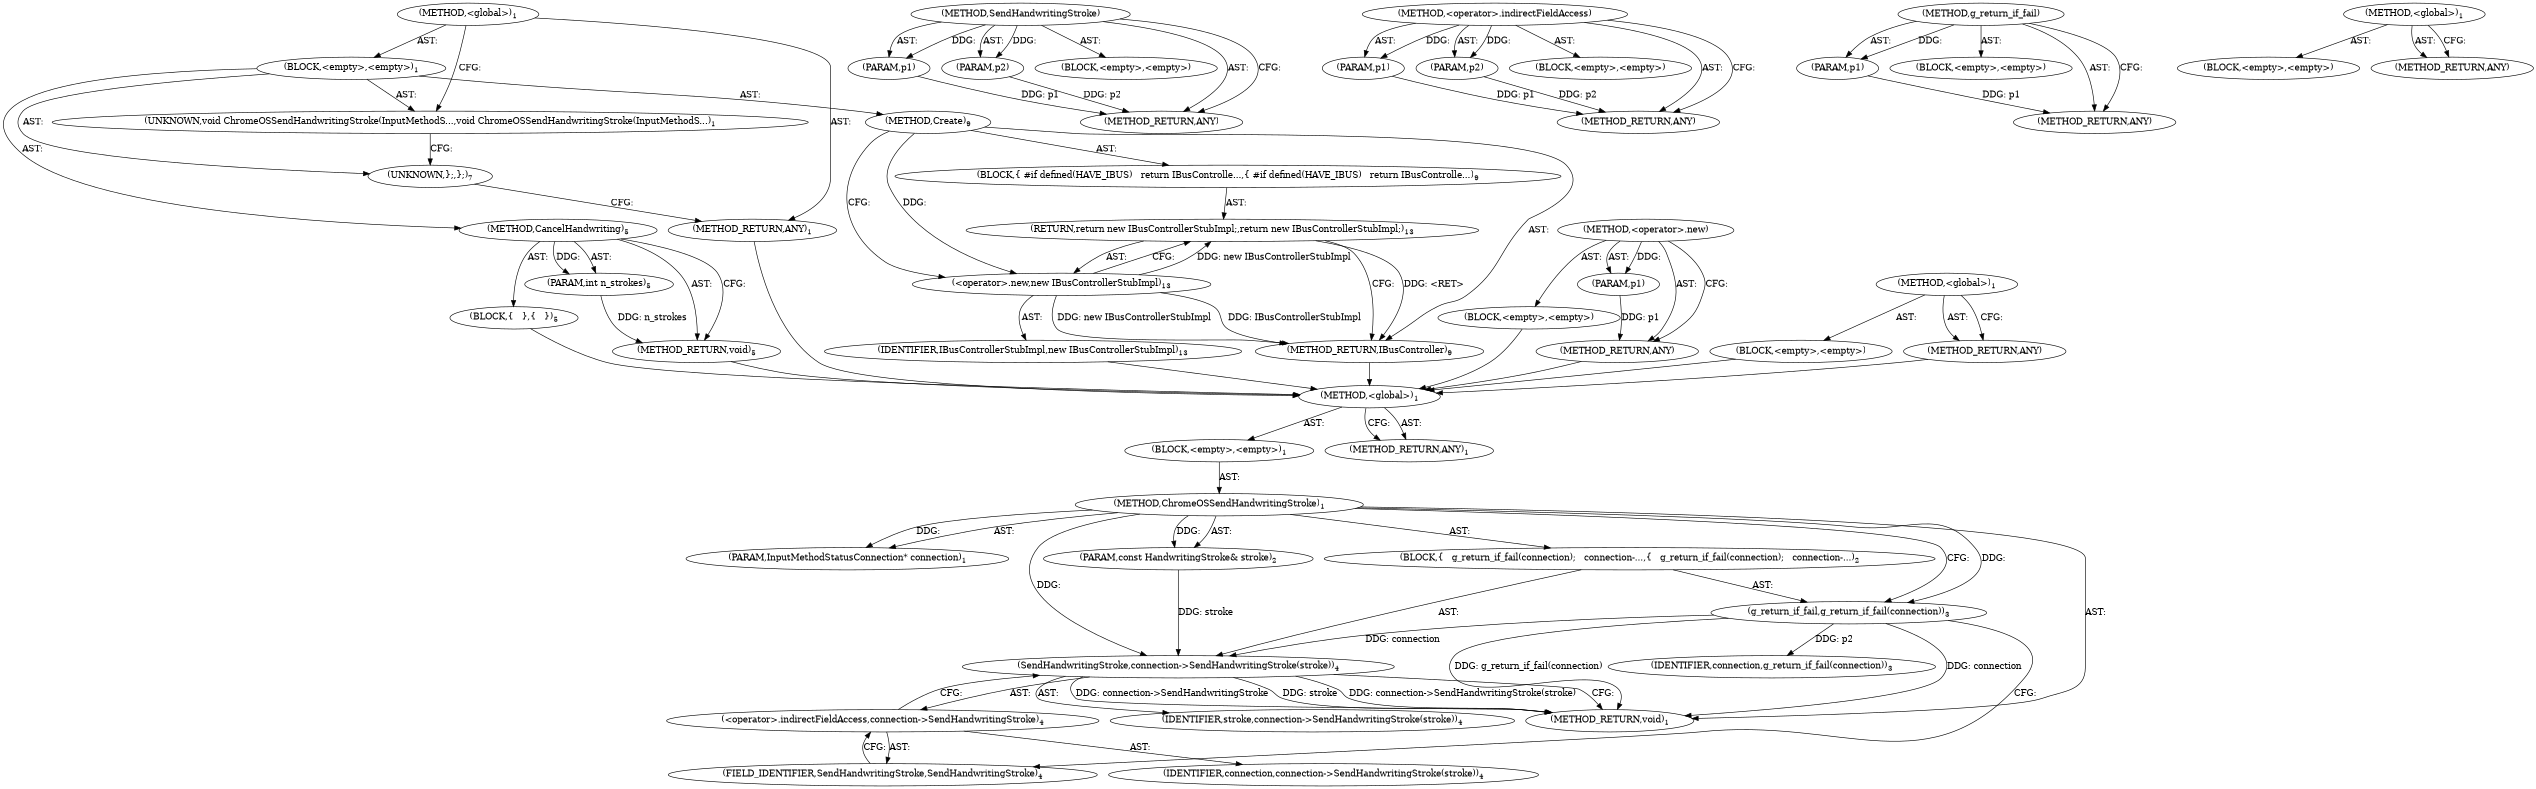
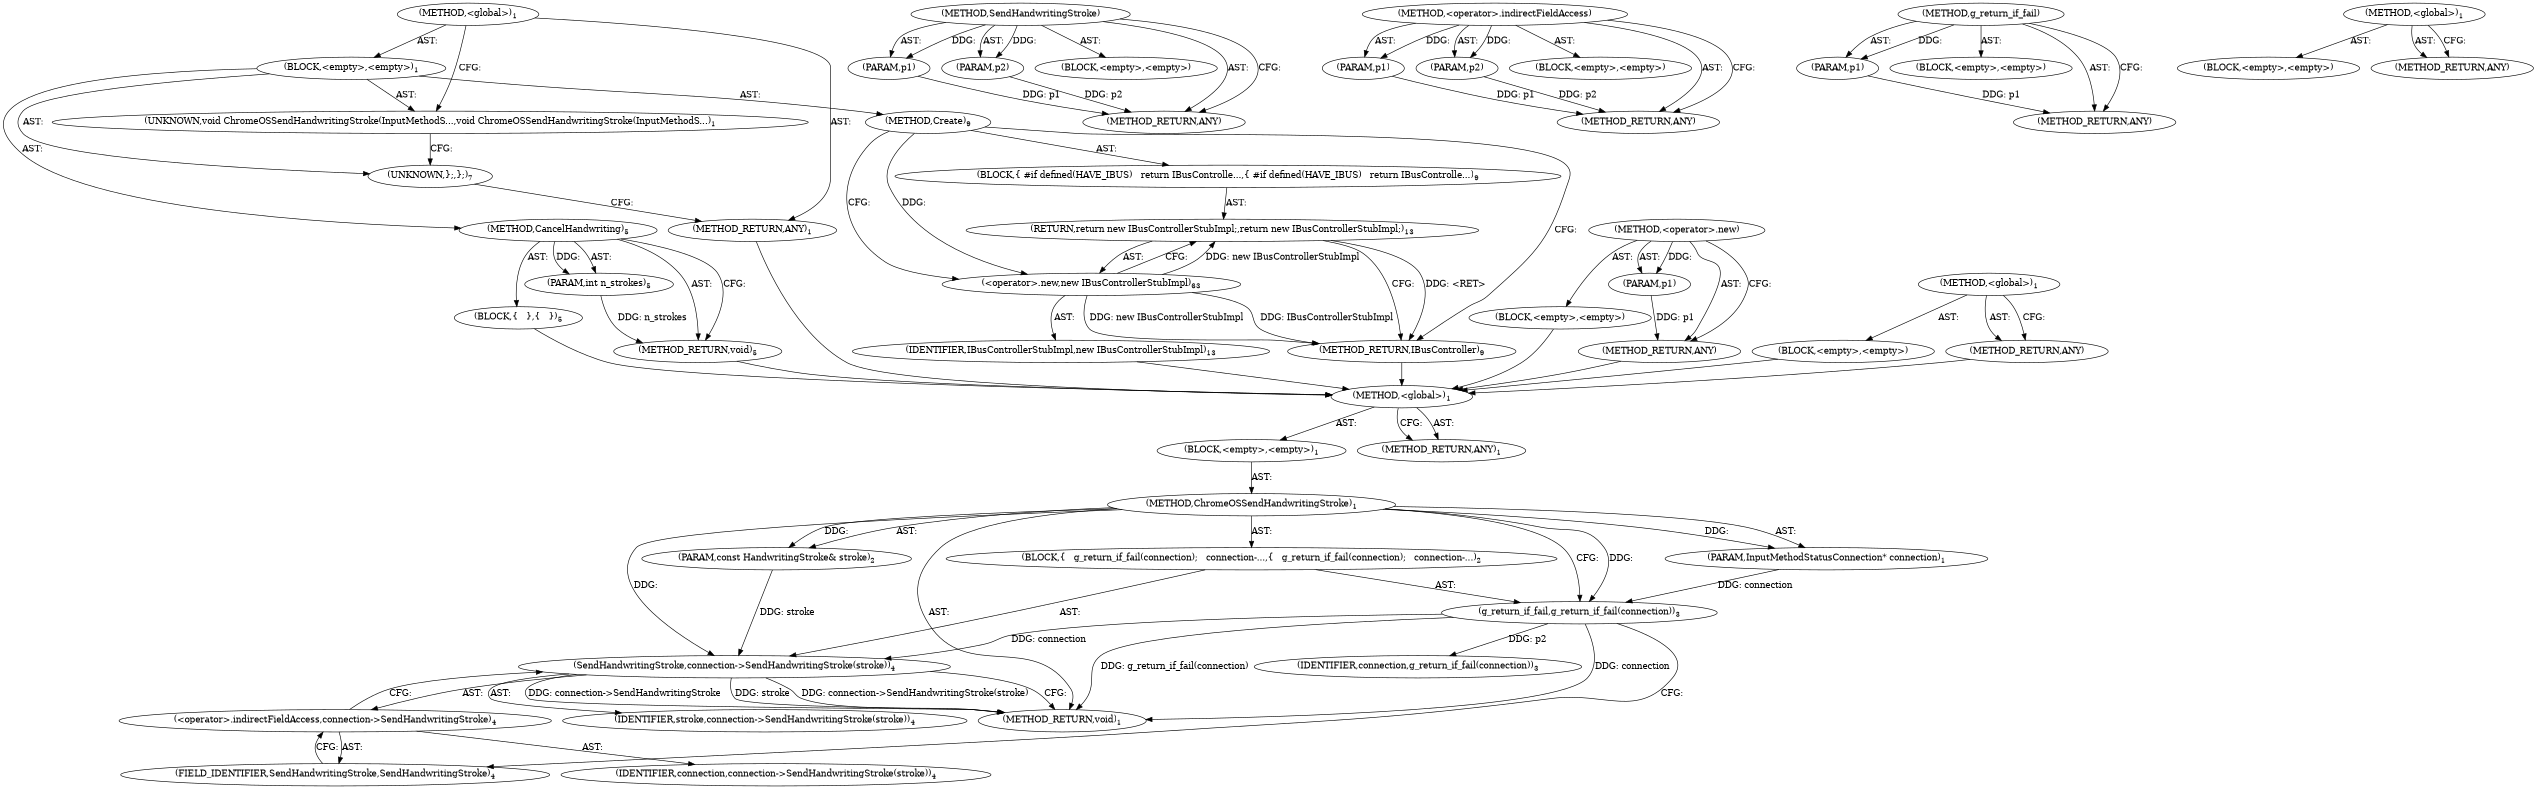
(1540, 230) -> (1567, 230)
(1167, 283) -> (1196, 283)
none -> (1706, 585)
